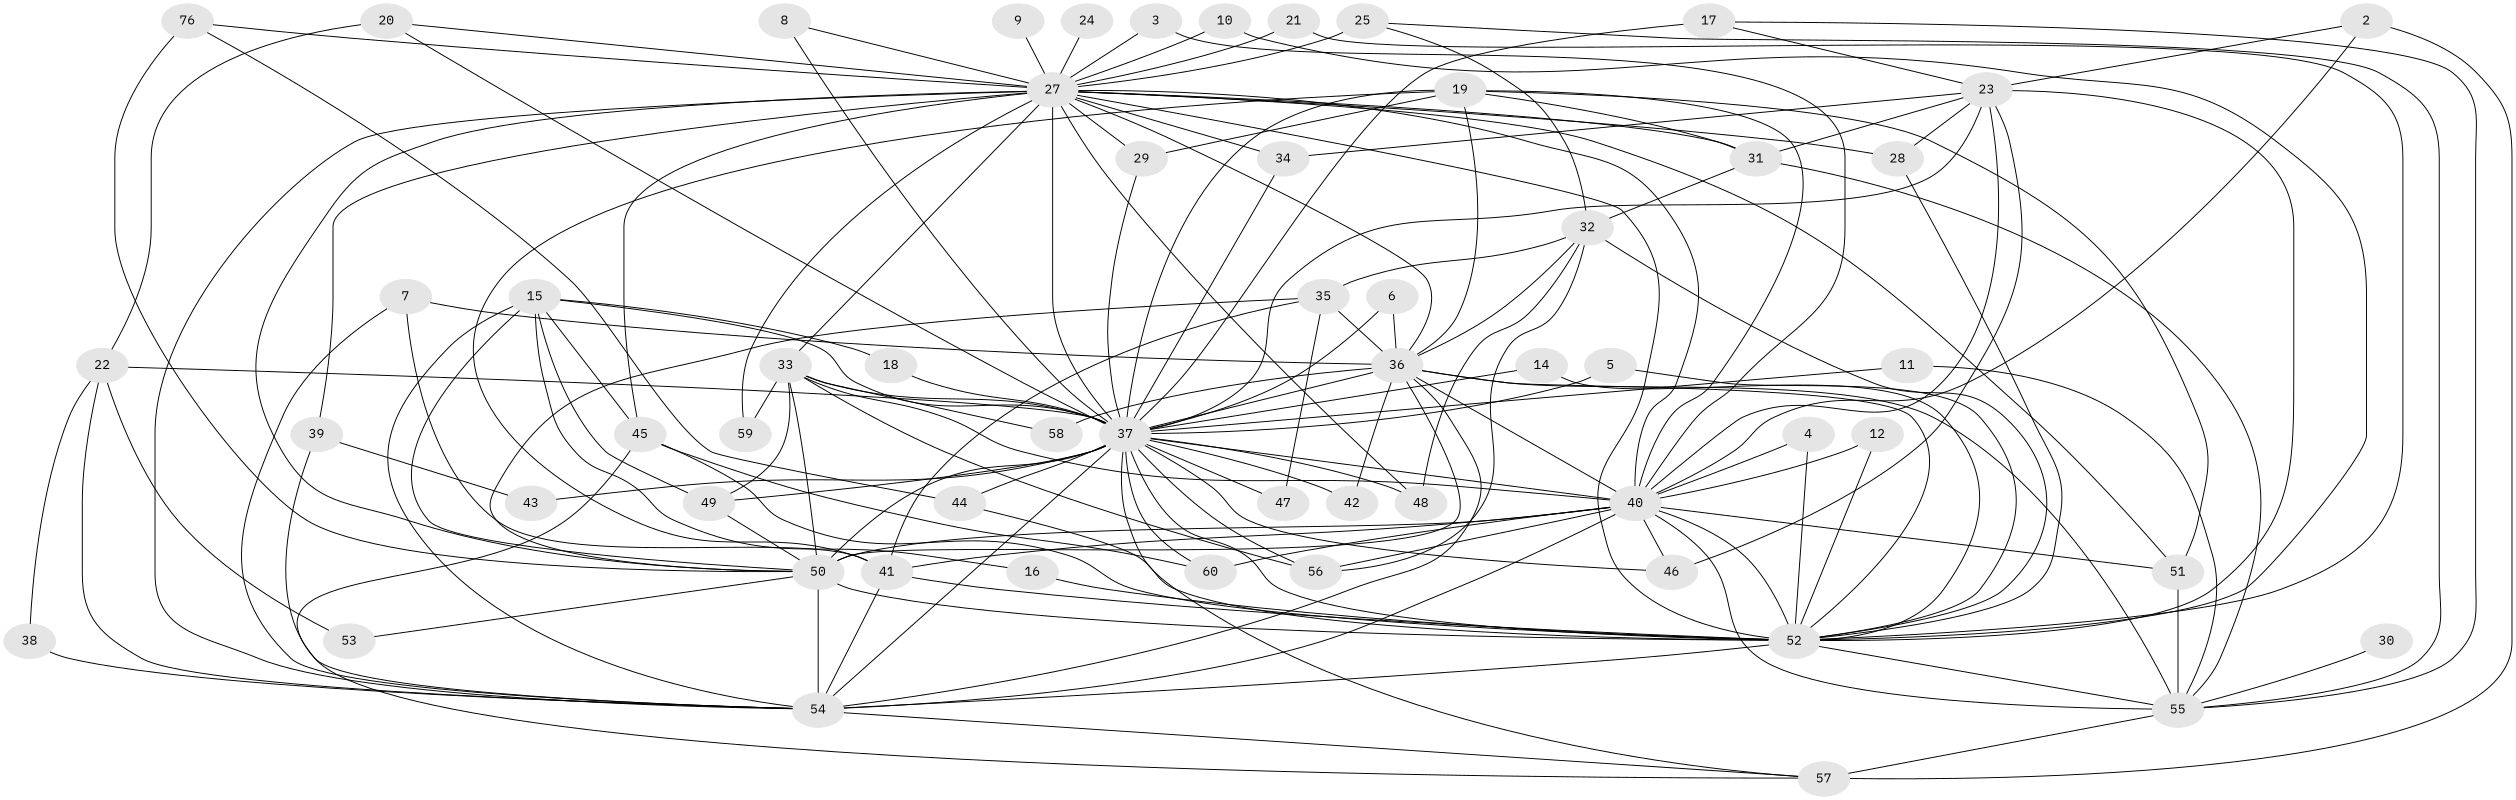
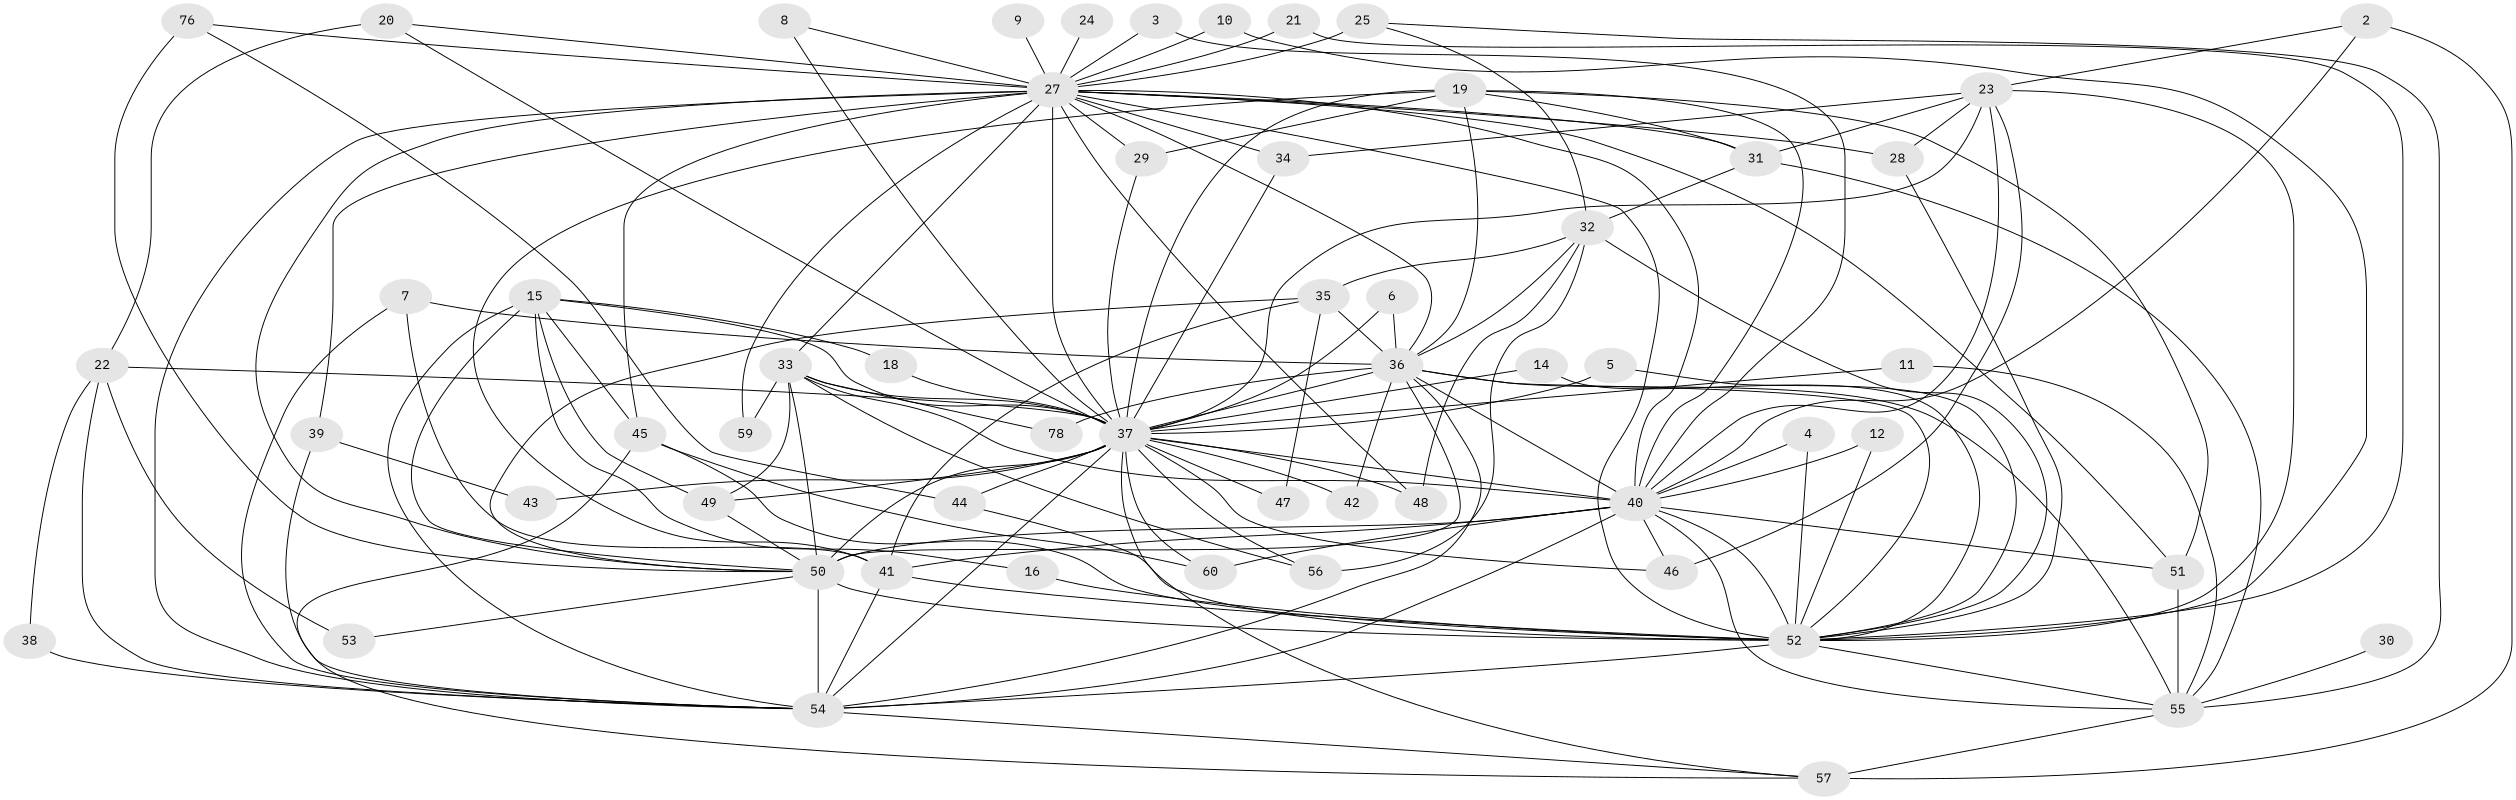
(1709, 21) -> none
(1056, 434) -> (1056, 434)
(1476, 538) -> none
(1365, 611) -> none
